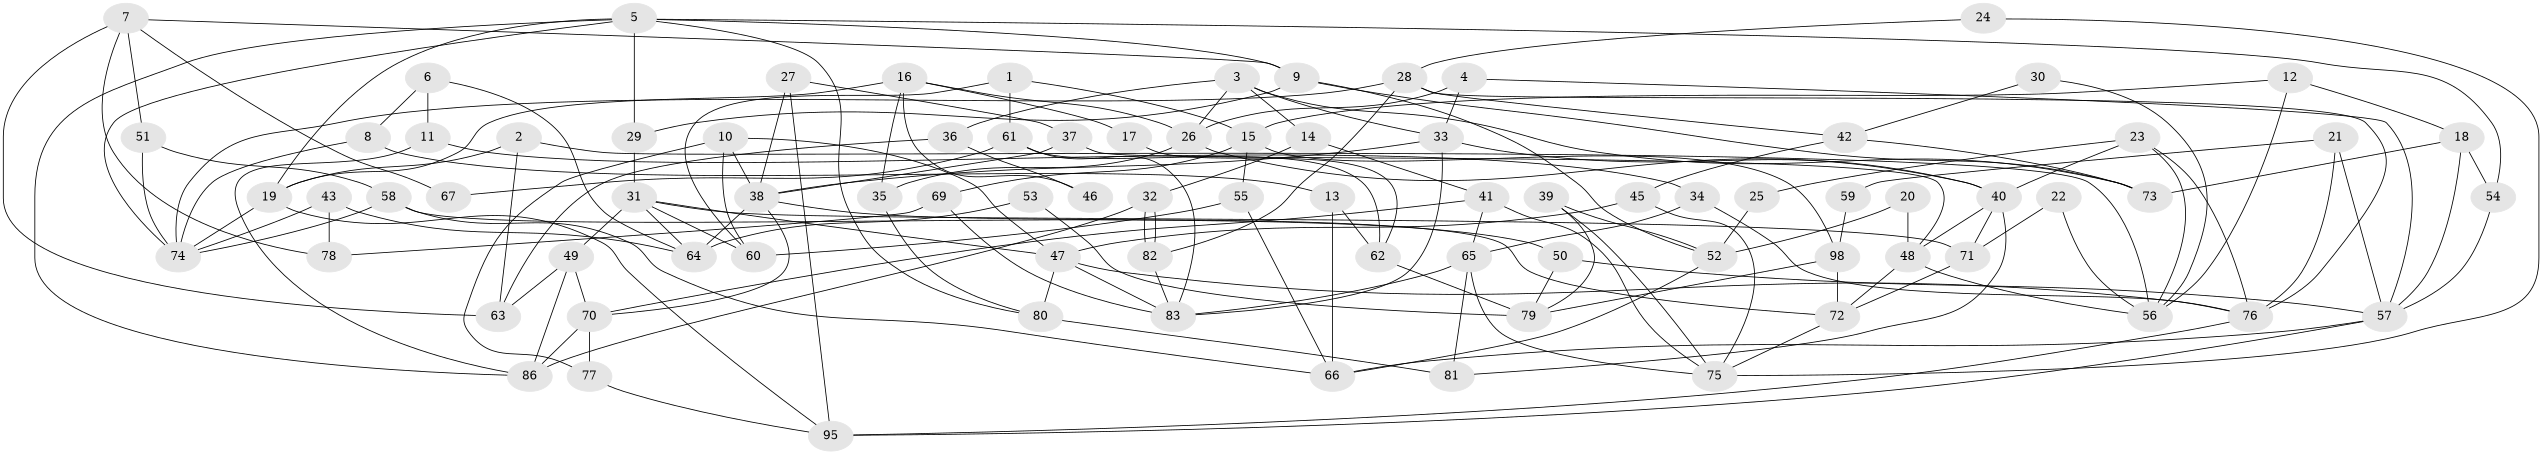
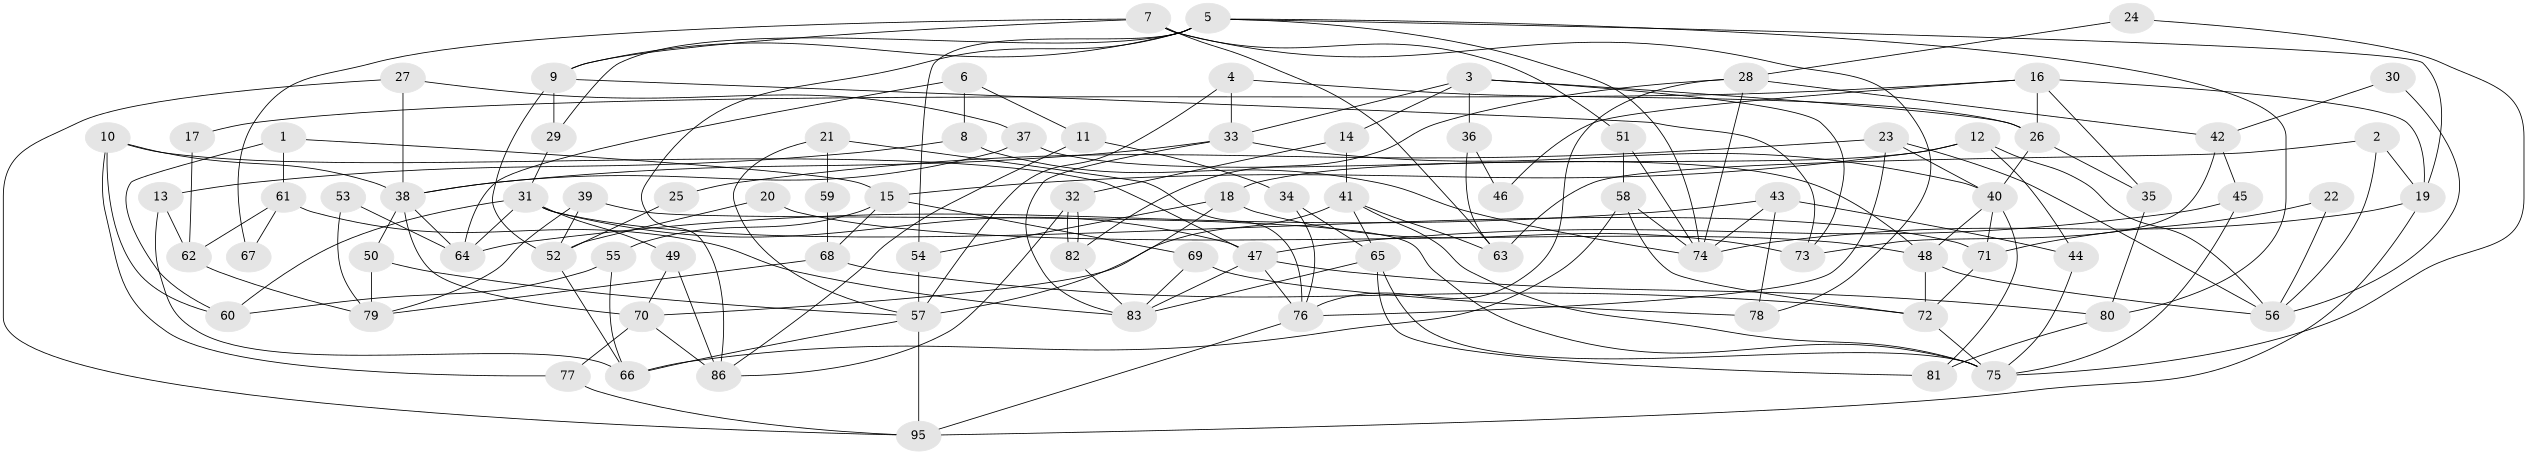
(1837, 257) -> (828, 257)
none -> (2076, 257)
(535, 287) -> (1424, 227)
